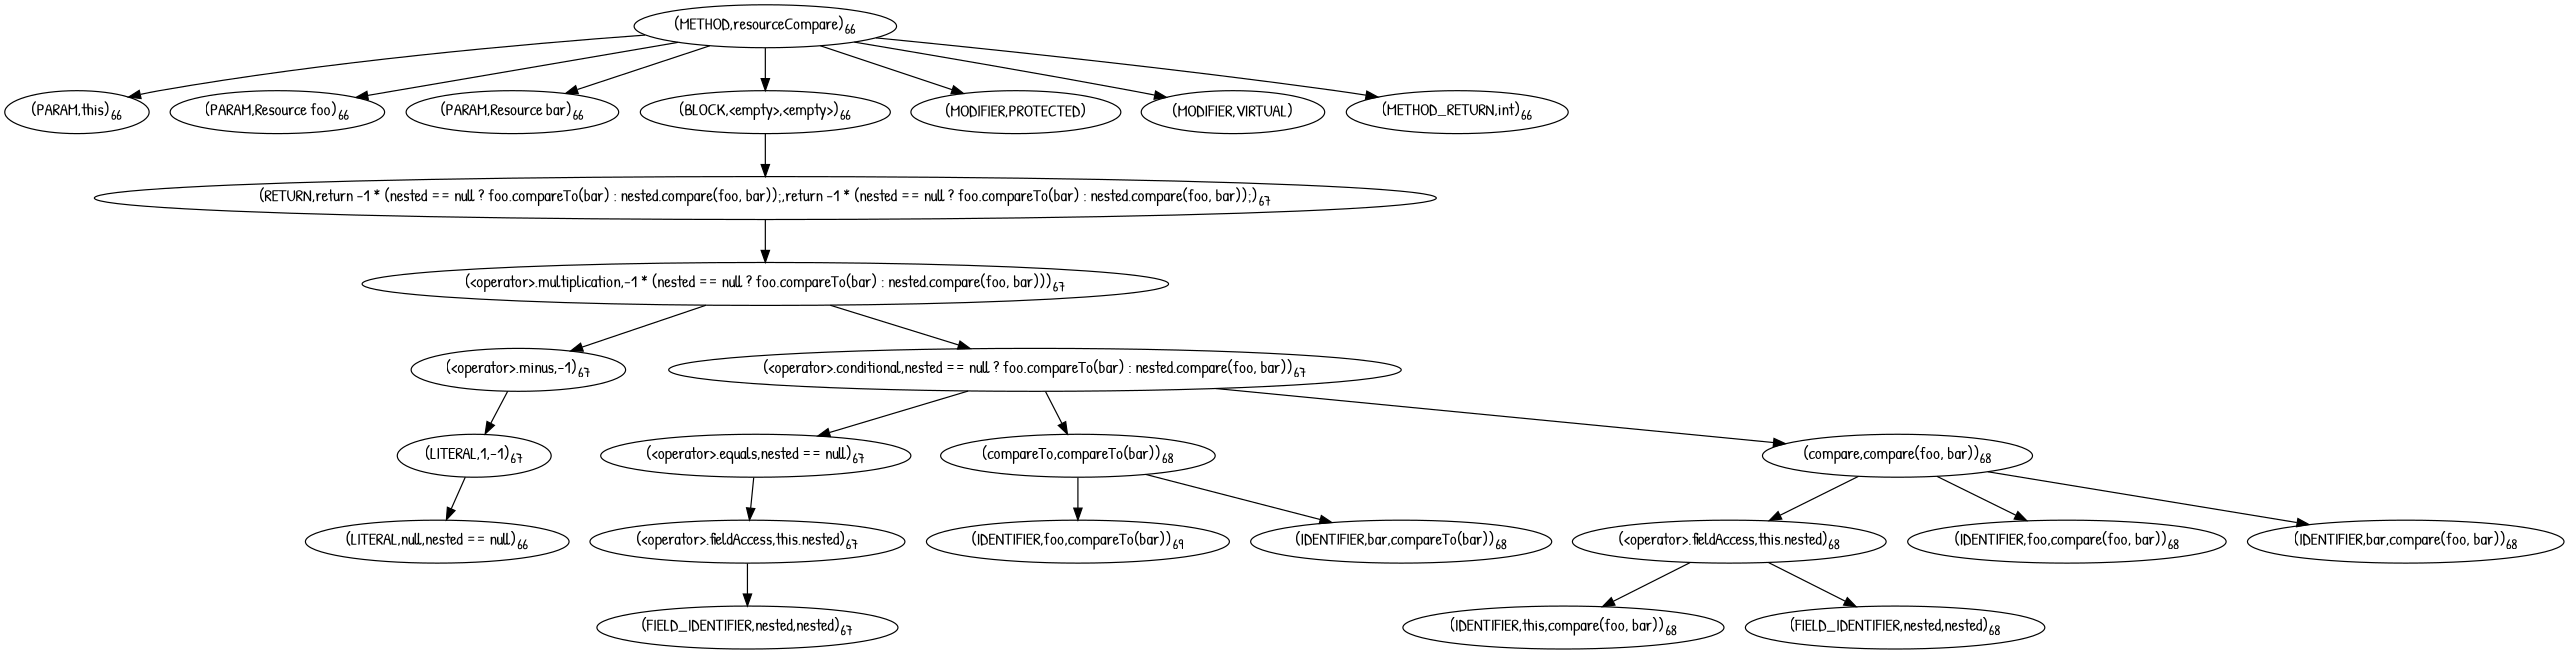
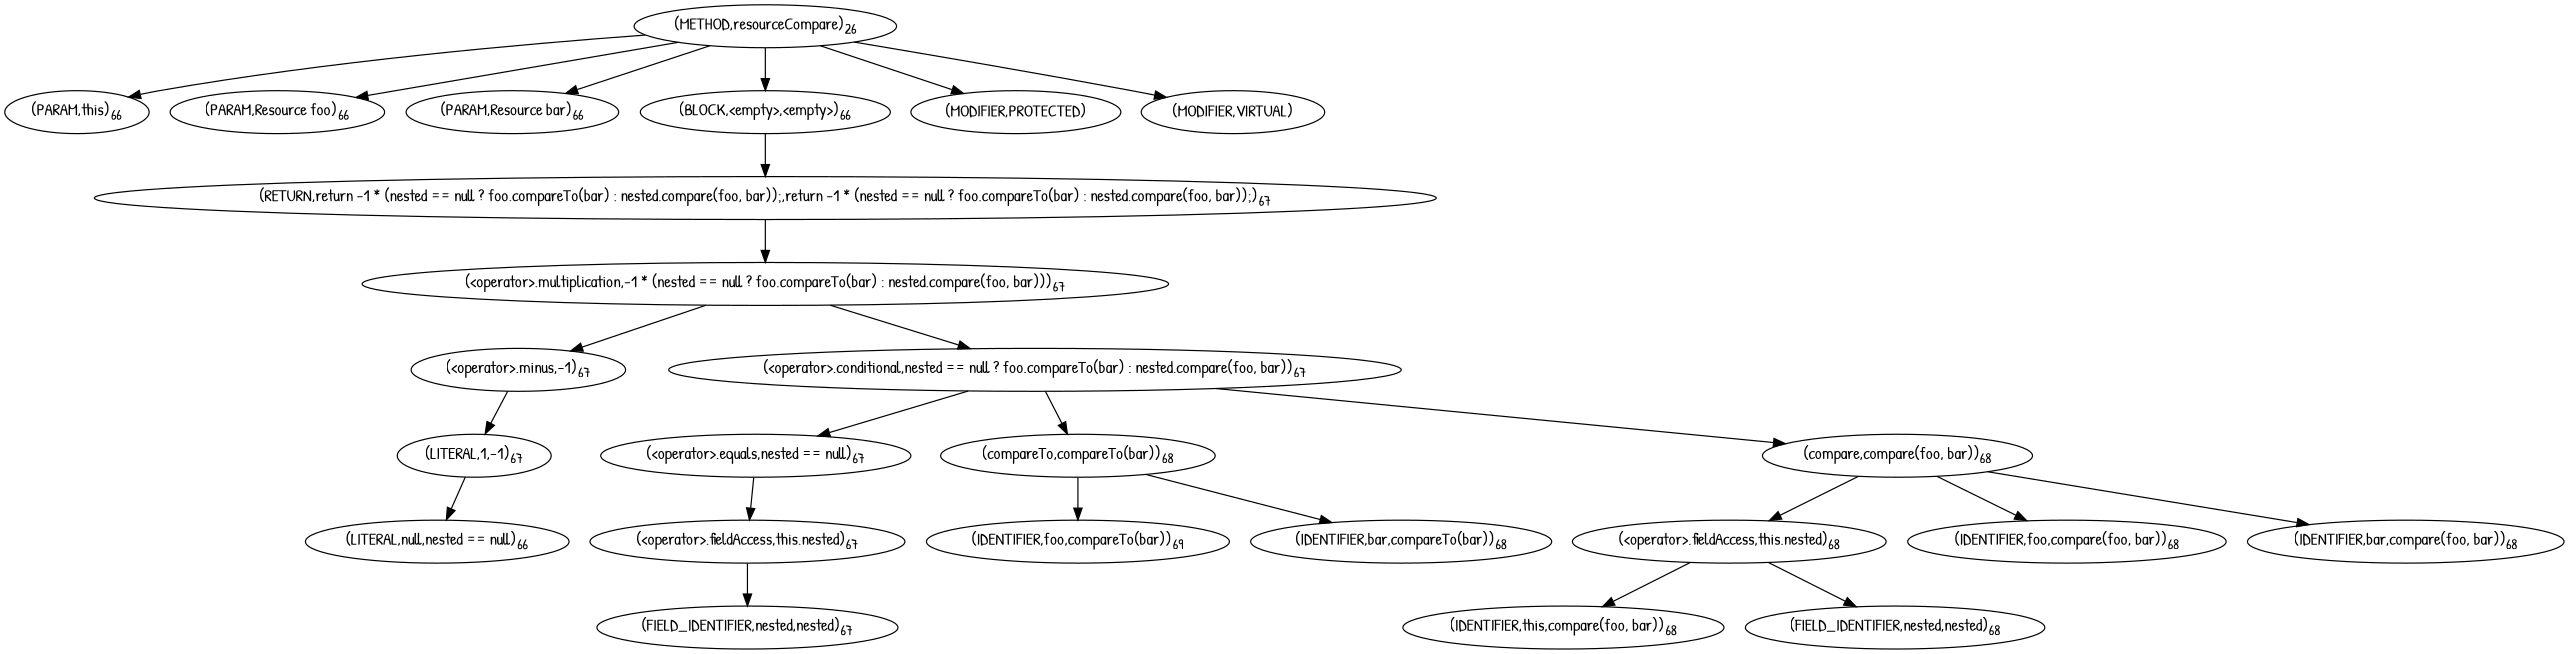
(851, 24) -> (851, 24)
(1457, 112) -> none
